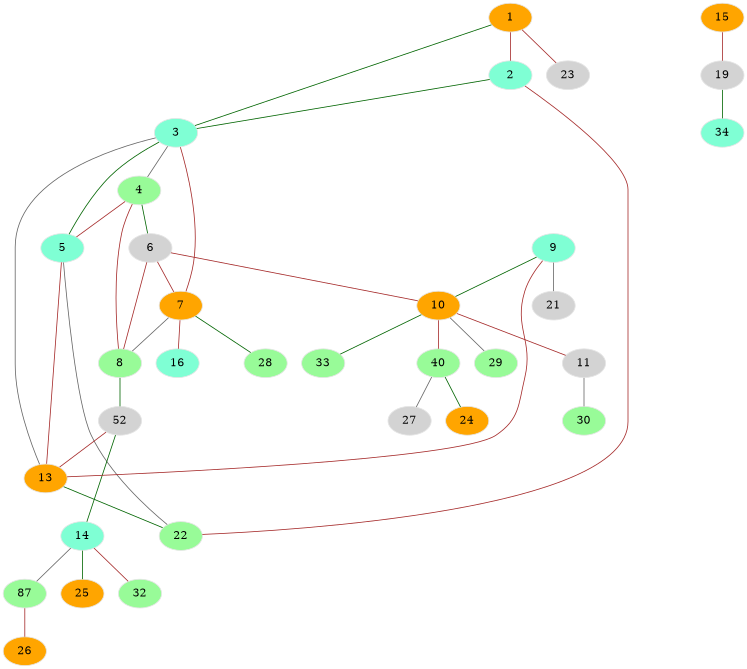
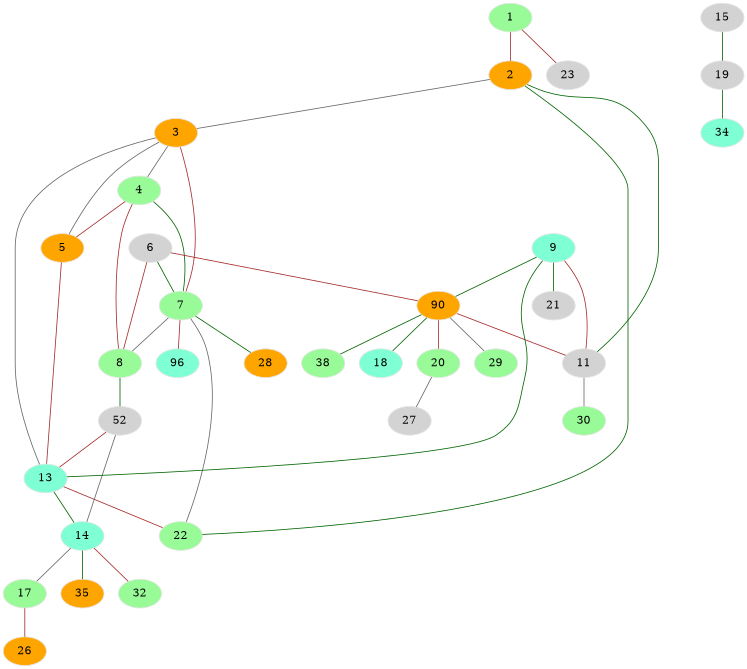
(510, 18) -> (510, 18)
(722, 18) -> (722, 18)
(722, 46) -> (722, 46)
(343, 75) -> none
(510, 75) -> (510, 75)
(343, 104) -> (343, 104)
(176, 133) -> (176, 133)
(106, 180) -> (106, 180)
none -> (658, 183)
(145, 219) -> (182, 242)
(62, 248) -> (62, 248)
(166, 277) -> (166, 277)
(554, 277) -> (554, 277)
none -> (585, 302)
(181, 306) -> (181, 306)
(438, 306) -> (438, 306)
(178, 363) -> (178, 363)
(266, 363) -> (266, 363)
(323, 363) -> (323, 363)
none -> (381, 363)
(438, 363) -> (438, 363)
(83, 408) -> (211, 420)
(467, 421) -> none
(609, 454) -> (609, 454)
(377, 457) -> (377, 457)
(46, 478) -> (46, 478)
(100, 481) -> (100, 481)
none -> (64, 507)
(113, 507) -> (113, 507)
(25, 594) -> (25, 594)
(82, 594) -> (82, 594)
